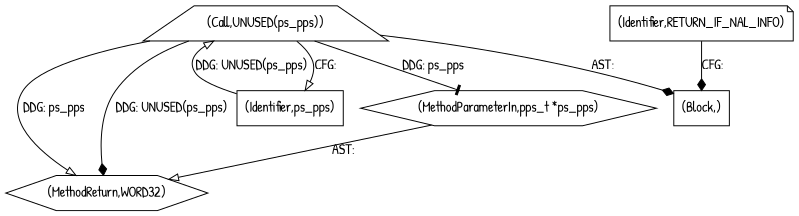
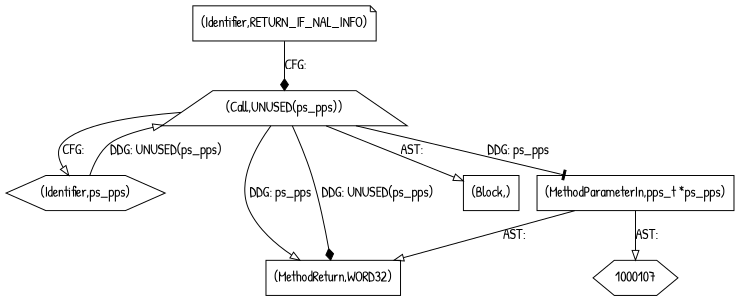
(522, 57) -> (390, 152)
(702, 60) -> (285, 60)
(290, 108) -> (86, 193)
(509, 108) -> (636, 193)
(107, 193) -> (333, 278)
none -> (636, 278)
